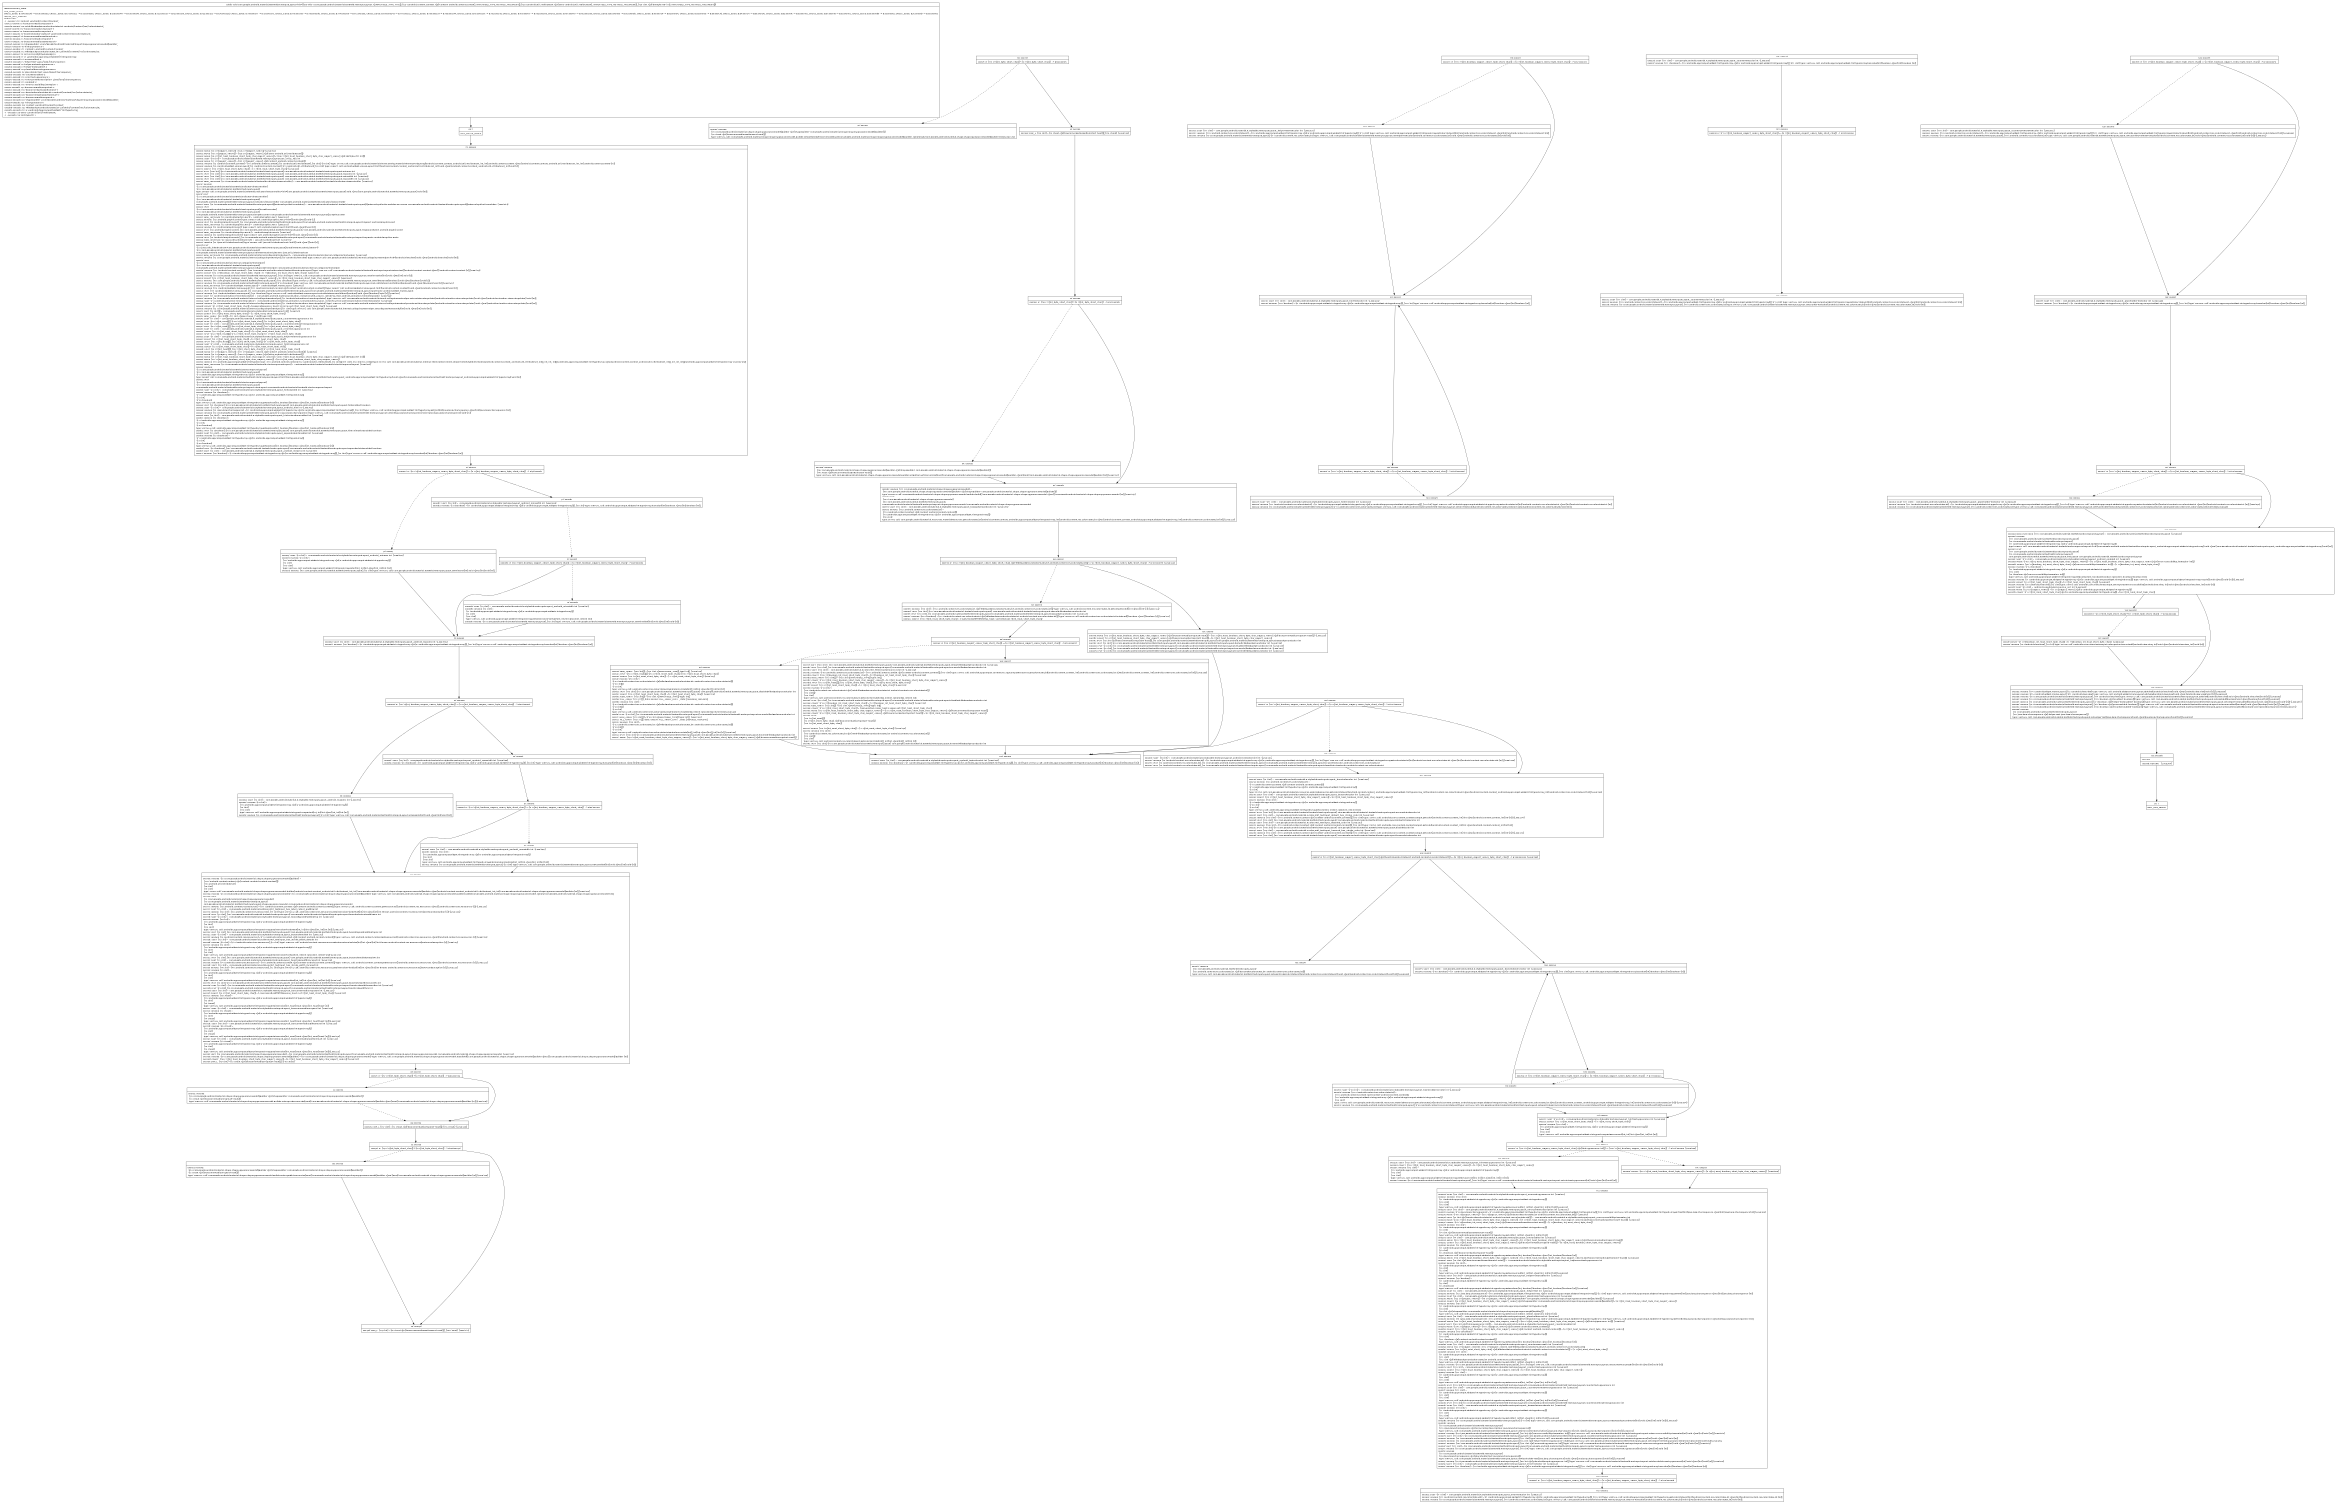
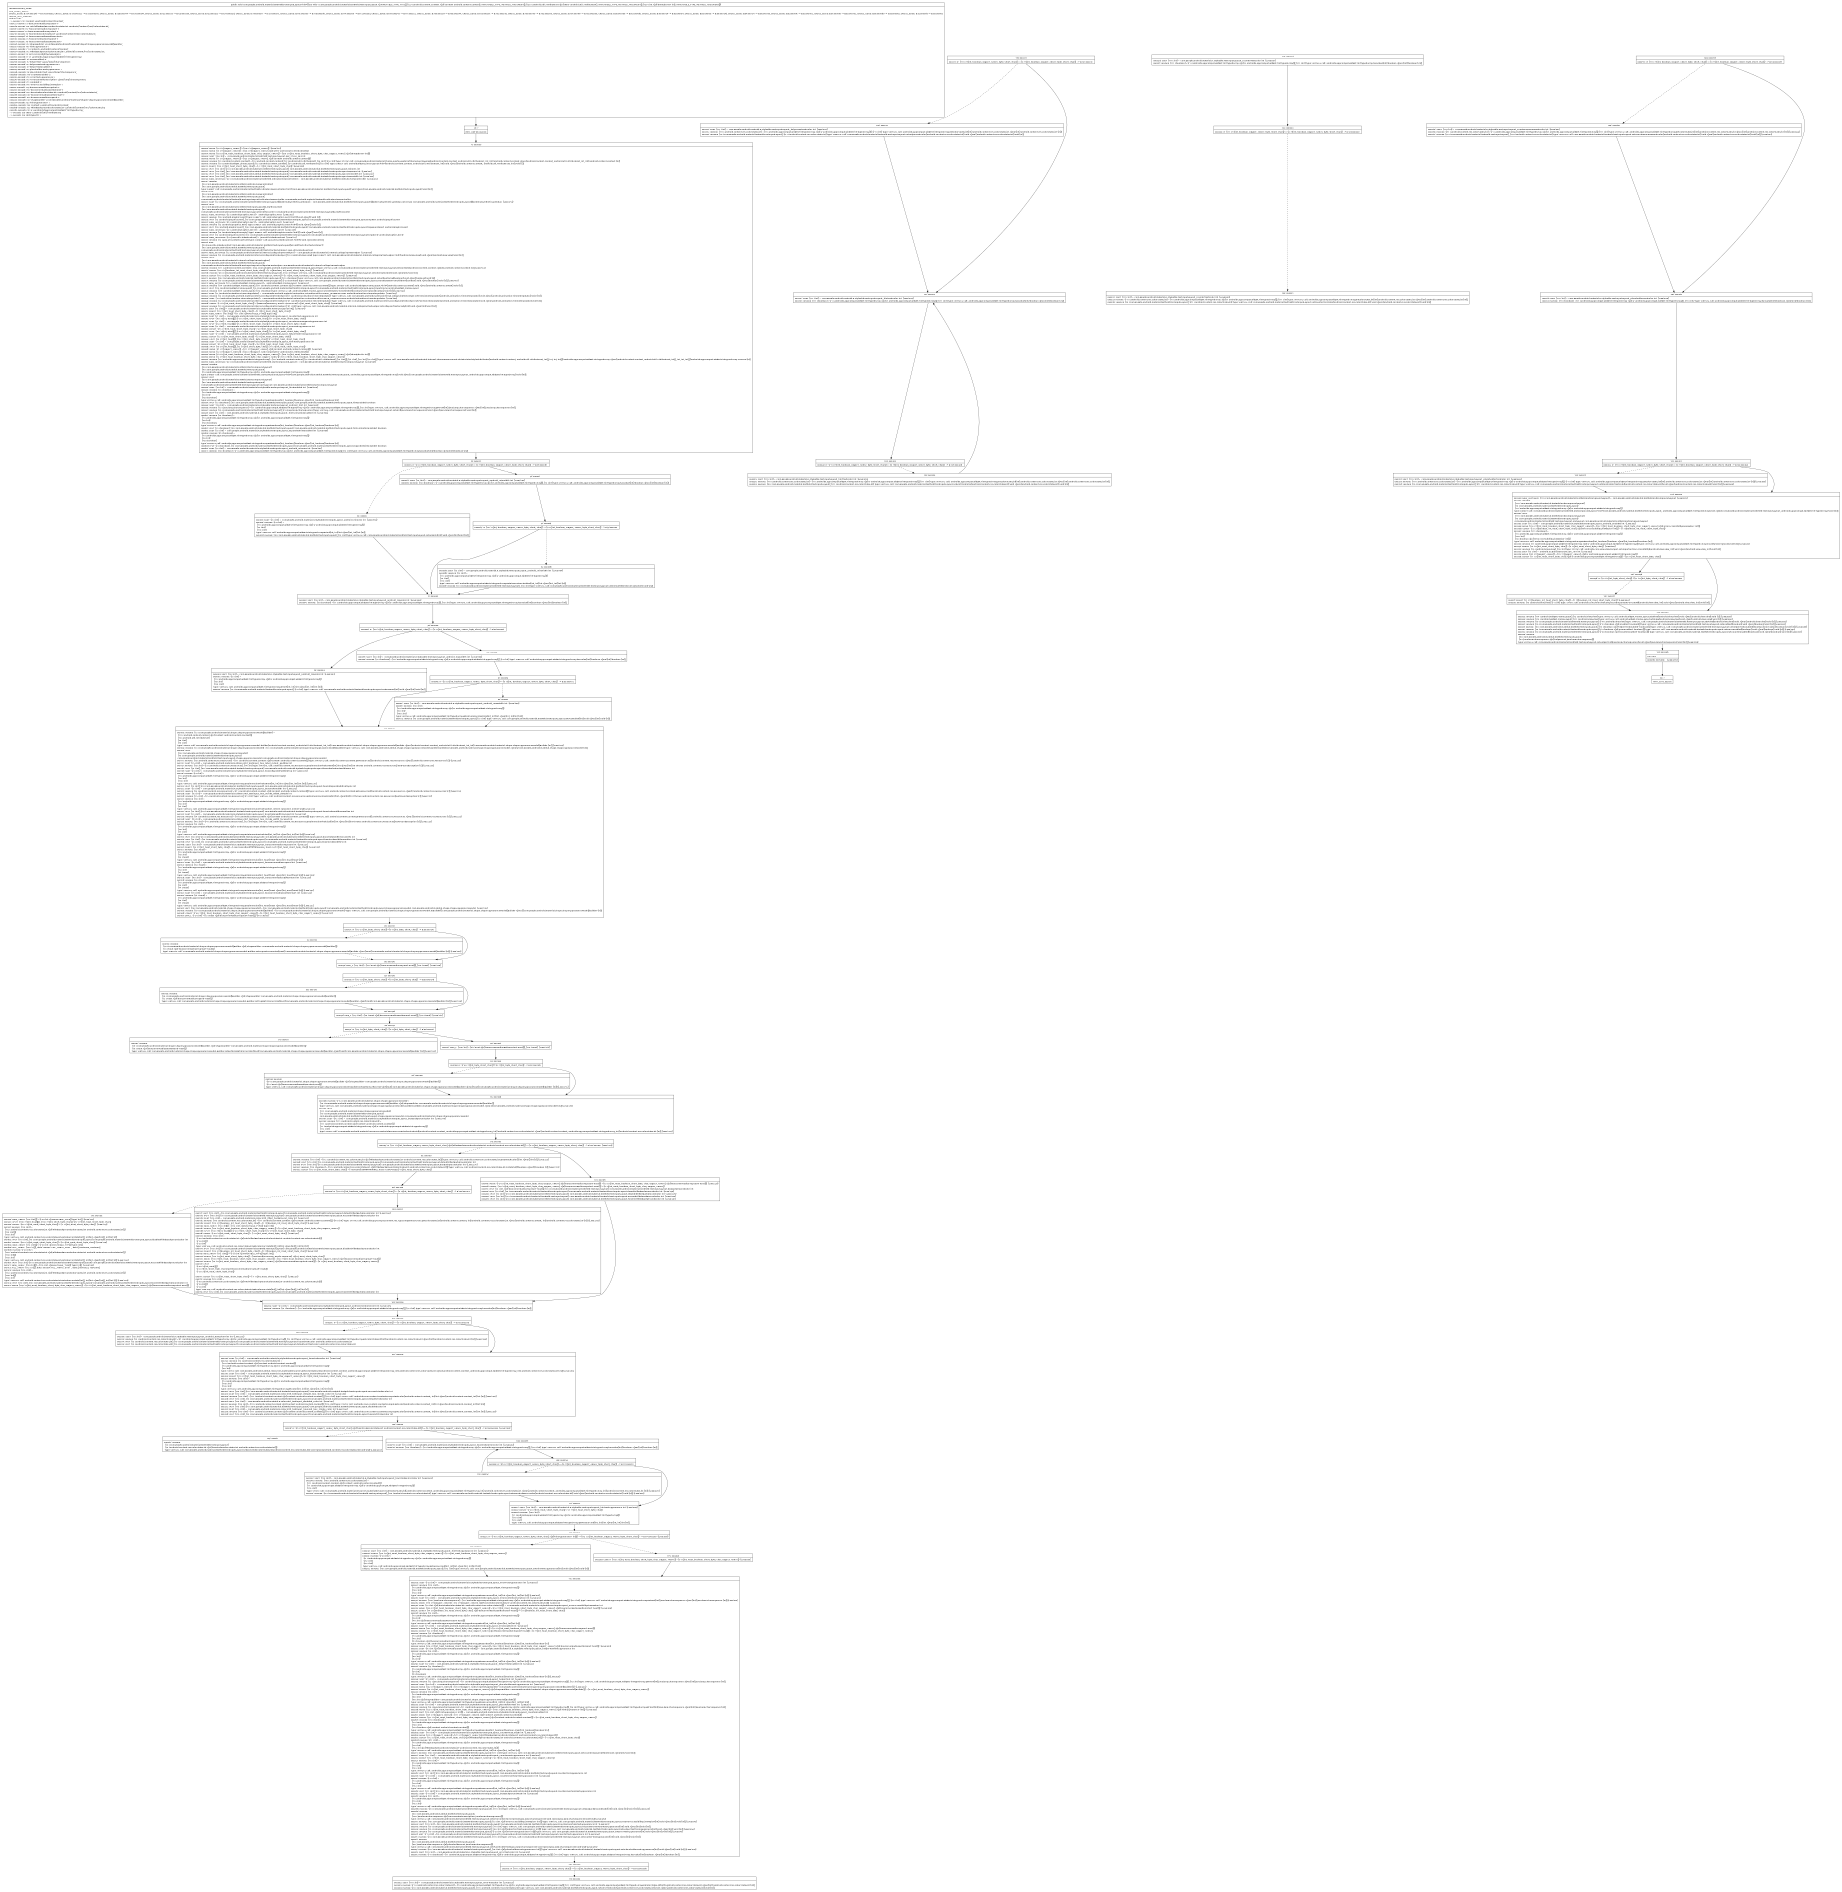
(1782, 214) -> (1288, 212)
(569, 532) -> (541, 502)
(1211, 746) -> (398, 1313)
(1366, 909) -> (350, 1433)
none -> (390, 1020)
